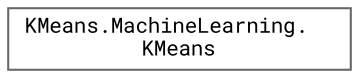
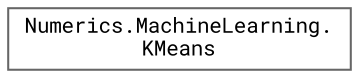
(179, 39) -> (179, 39)
